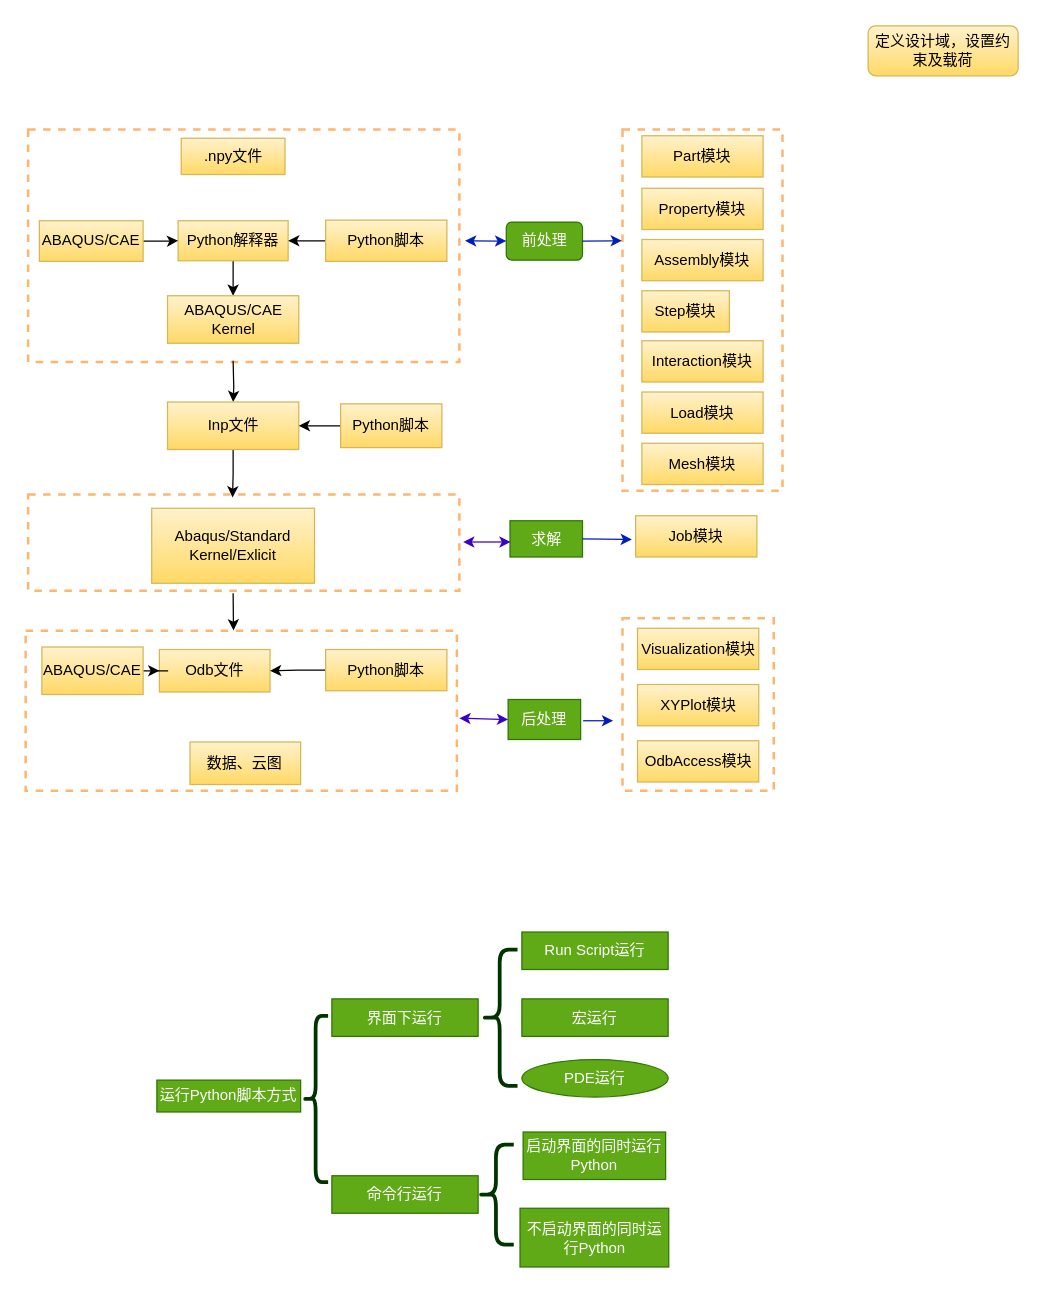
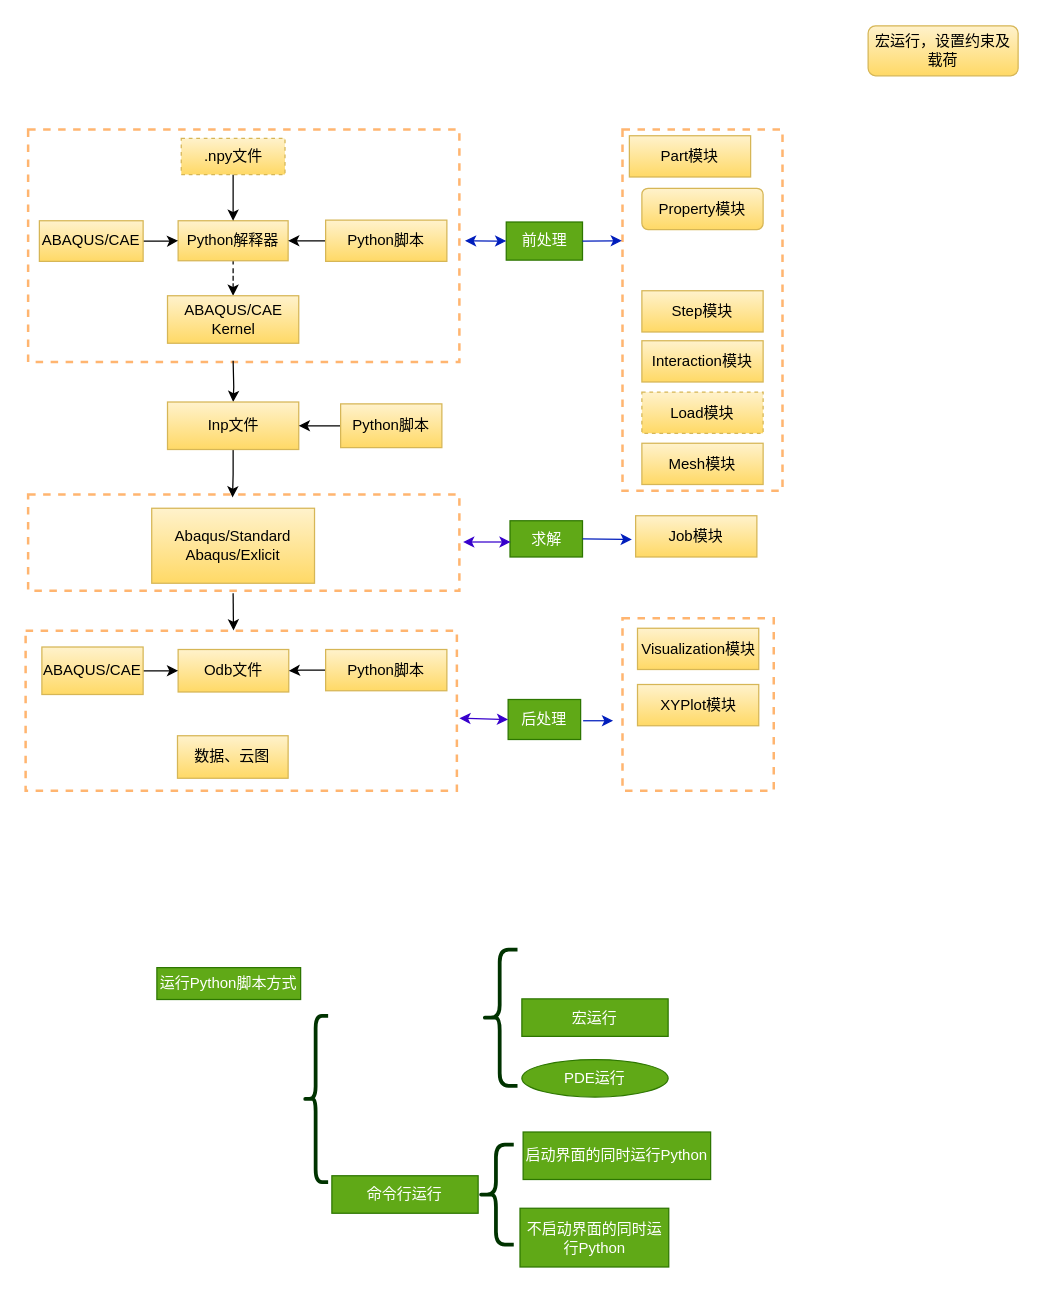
(943, 51) -> (943, 51)
(233, 156) -> (233, 156)
(703, 156) -> (690, 156)
none -> (233, 196)
(703, 209) -> (703, 209)
(544, 241) -> (544, 241)
(703, 260) -> none
(233, 284) -> (233, 284)
(686, 311) -> (703, 311)
(703, 413) -> (703, 413)
(233, 546) -> (233, 546)
(215, 671) -> (233, 671)
(698, 761) -> none
(245, 763) -> (233, 757)
(595, 951) -> none
(405, 1018) -> none
(229, 1096) -> (229, 983)
(594, 1156) -> (617, 1156)
